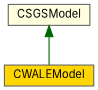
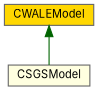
(49, 51) -> (49, 51)
